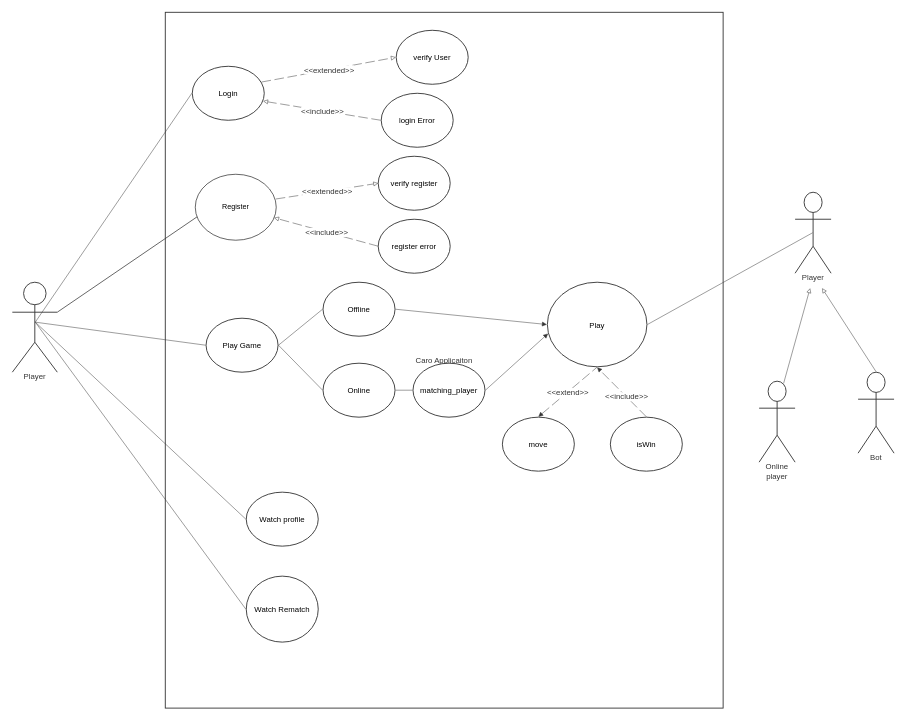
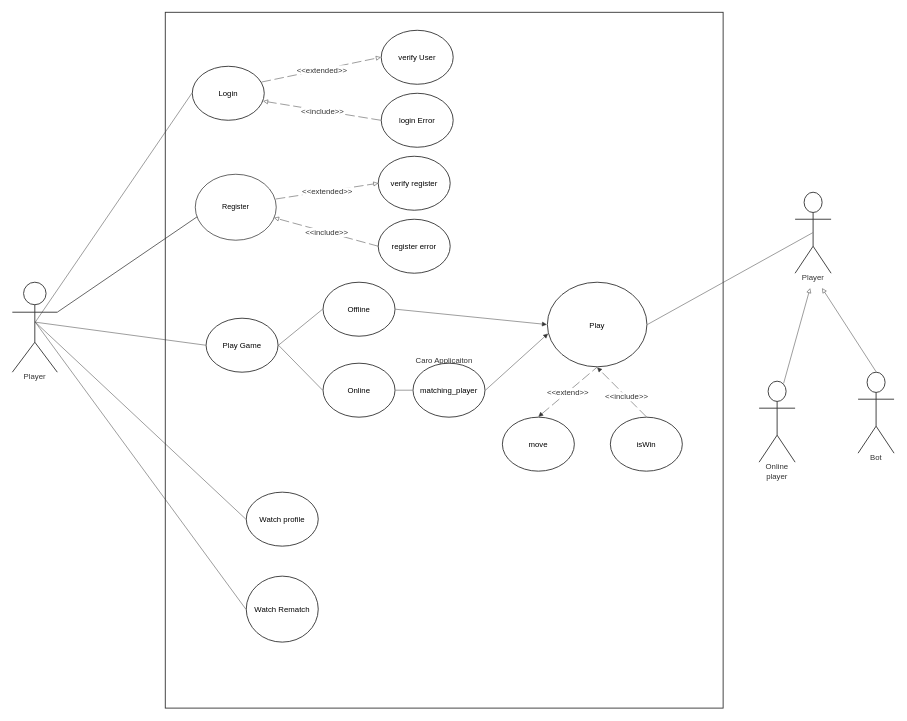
(432, 57) -> (417, 57)
